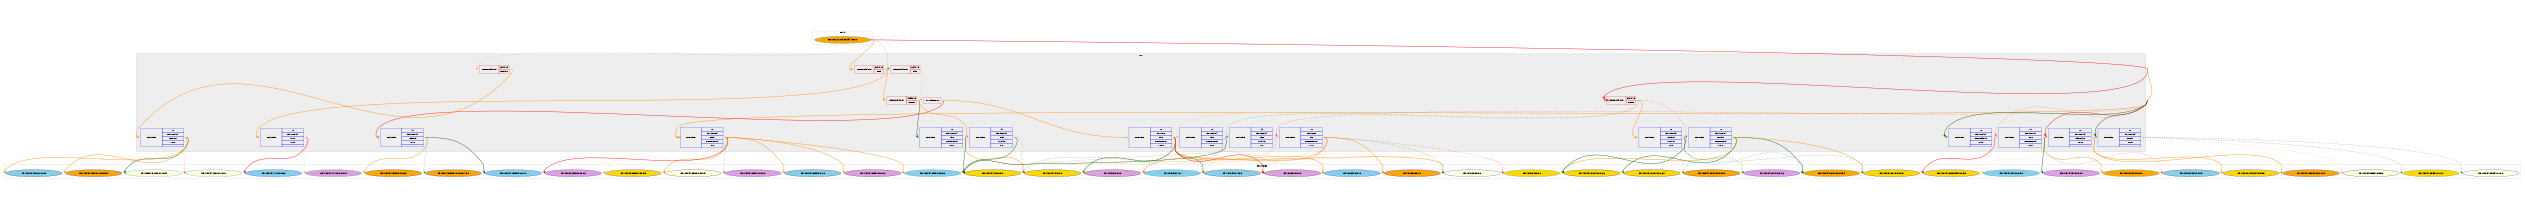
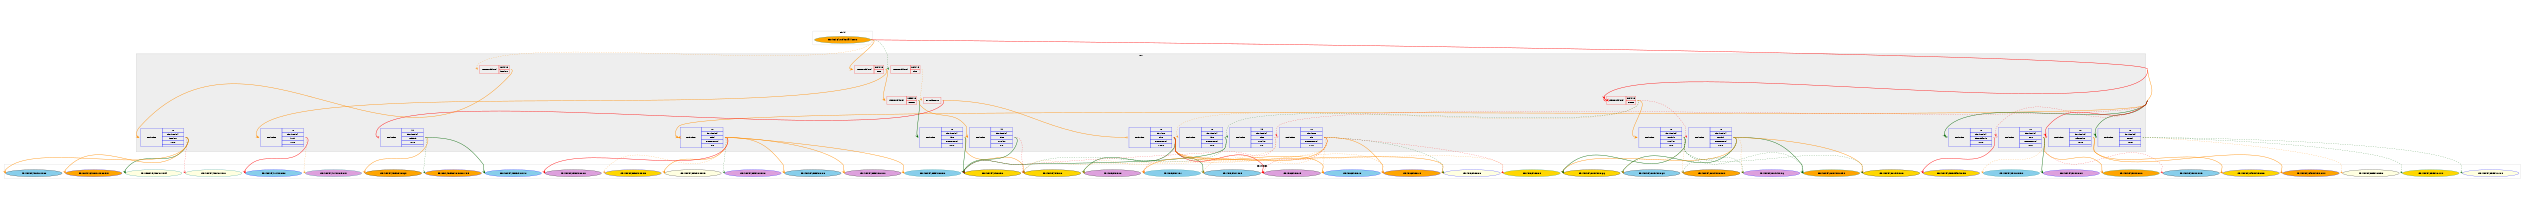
(94, 173) -> (94, 173)
(573, 173) -> (573, 173)
(1652, 173) -> (1652, 173)
